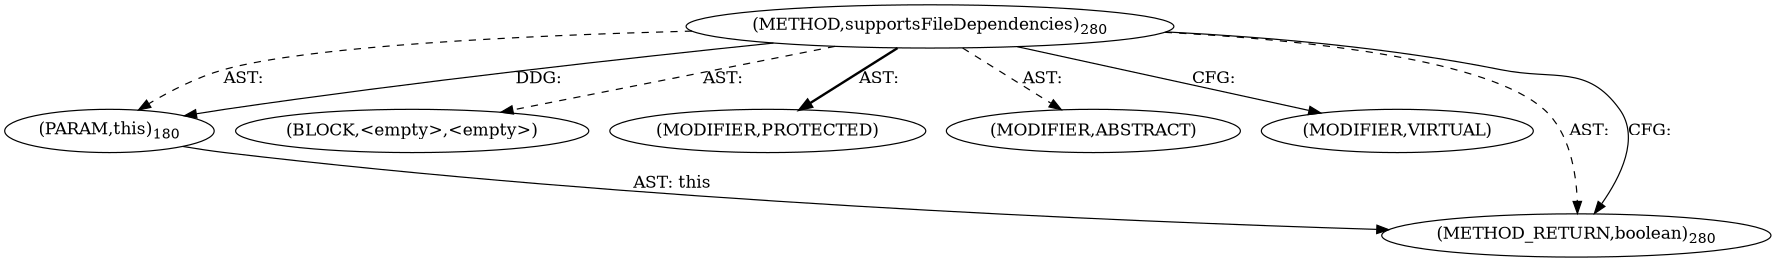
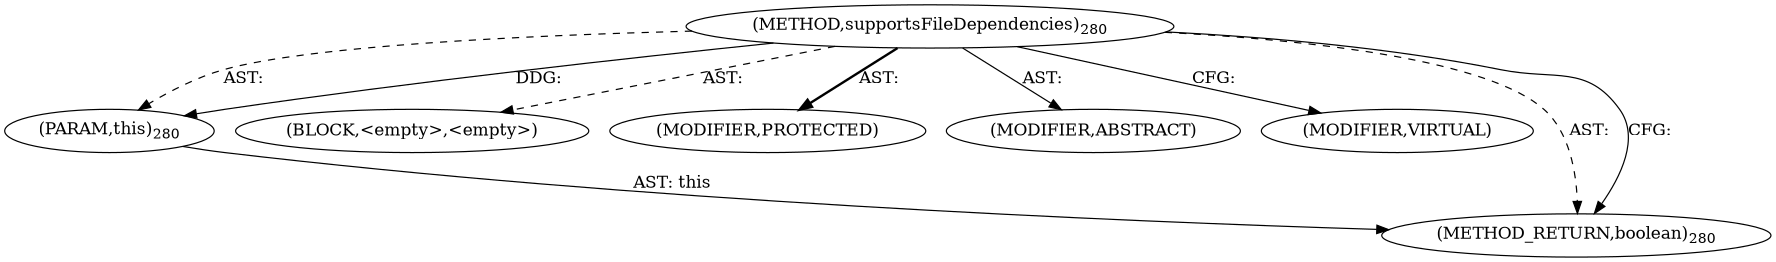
(1007, 76) -> (1007, 76)
(167, 129) -> (167, 129)
